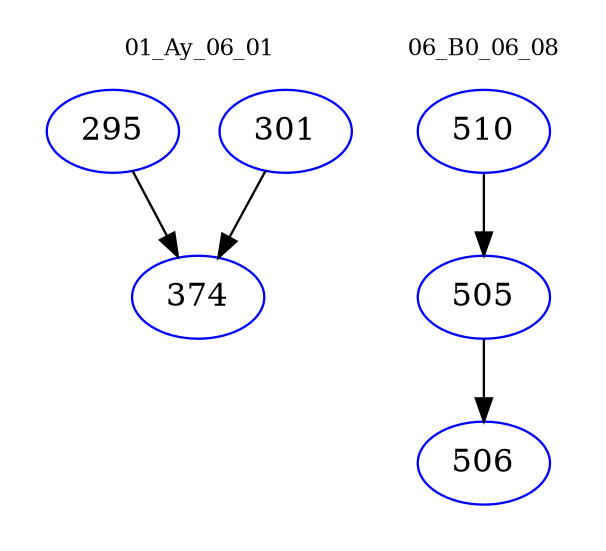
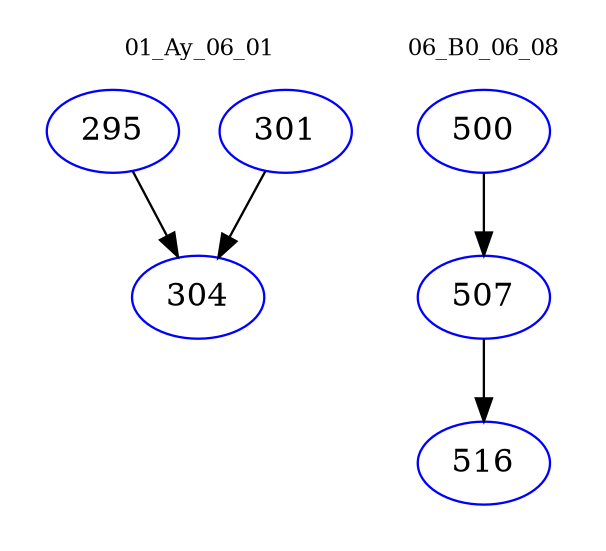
(484, 131) -> (484, 131)
(198, 297) -> (198, 297)
(484, 297) -> (484, 297)
(484, 463) -> (484, 463)
